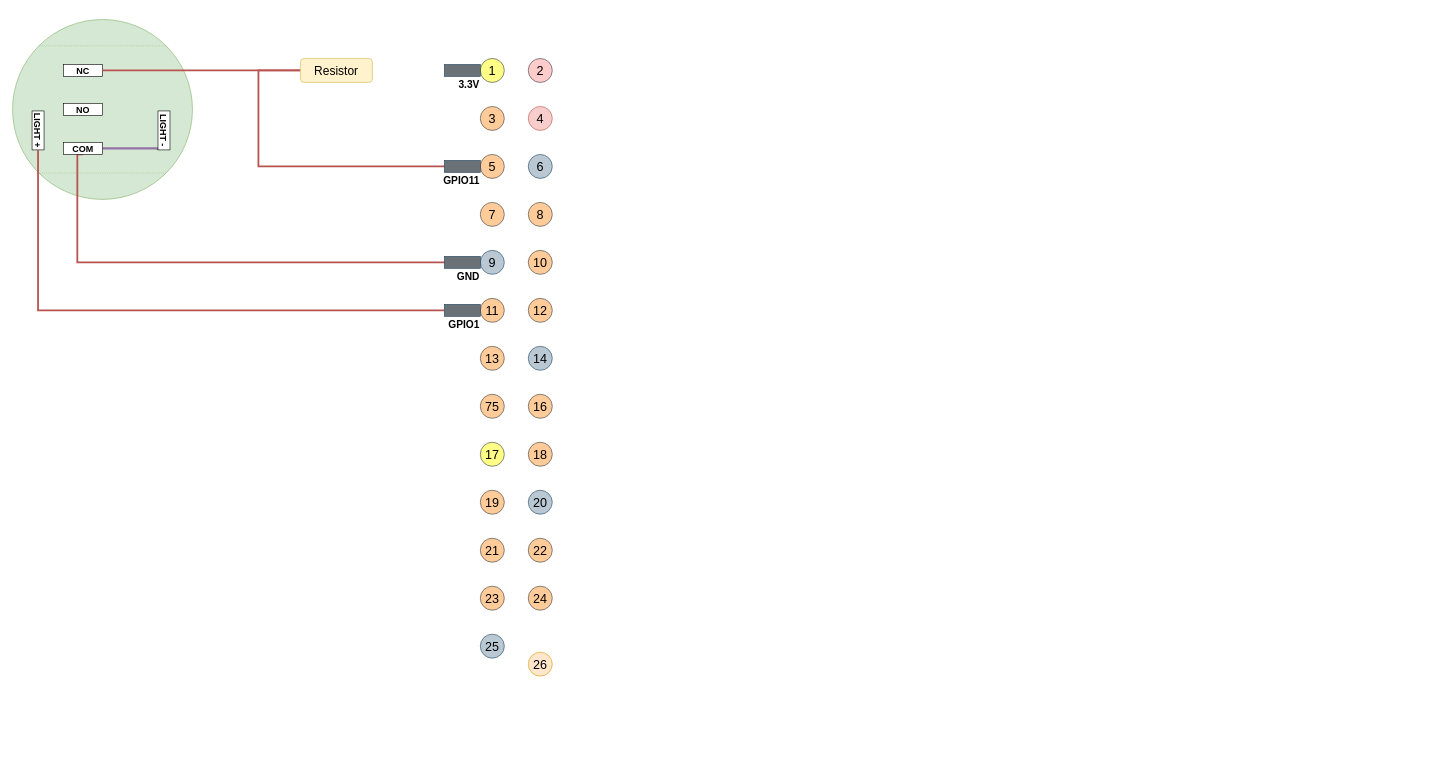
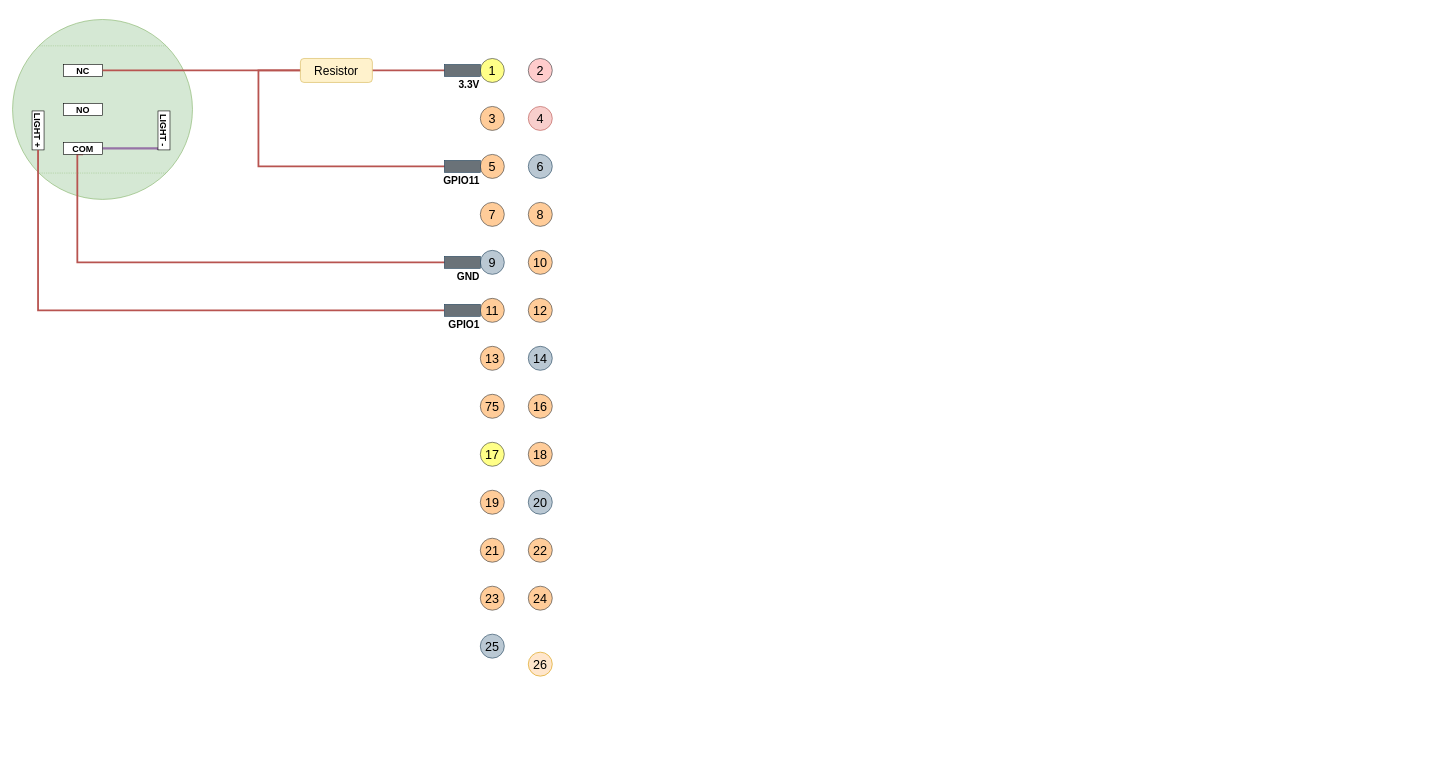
none -> (408, 71)
